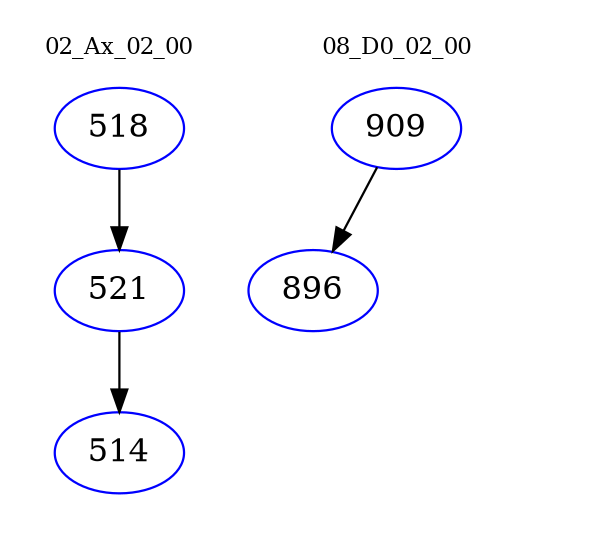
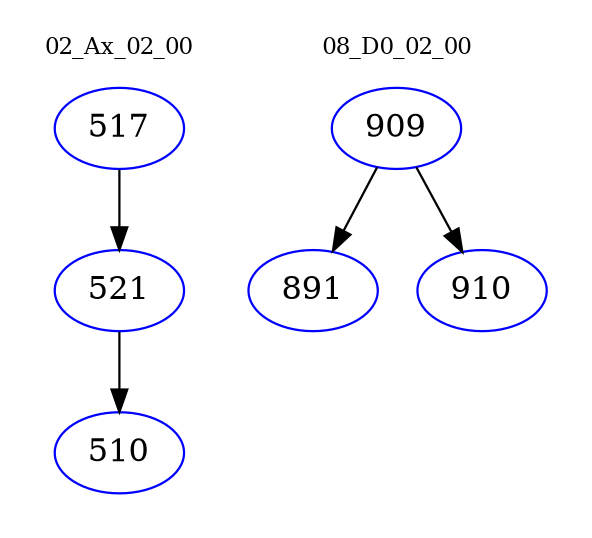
(119, 128) -> (119, 128)
(313, 291) -> (313, 291)
none -> (482, 291)
(119, 453) -> (119, 453)
